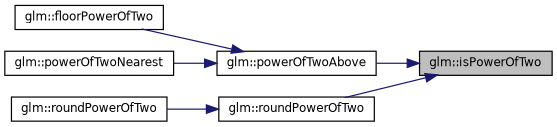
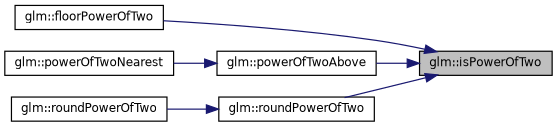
(187, 39) -> (295, 31)
